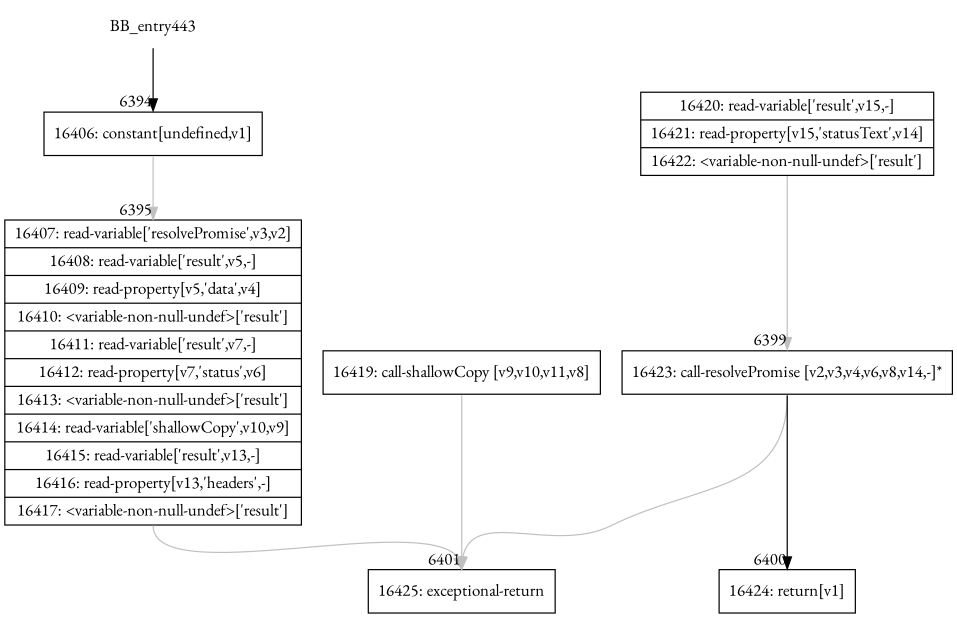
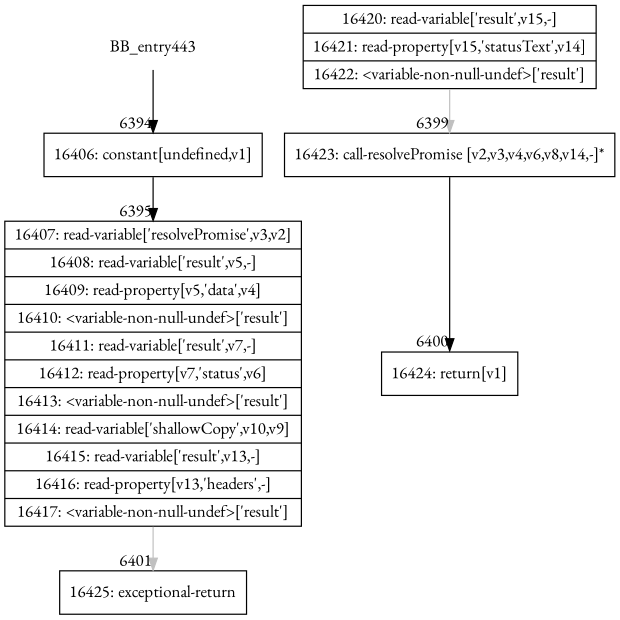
(153, 182) -> (153, 193)
(462, 373) -> none
(646, 511) -> none
